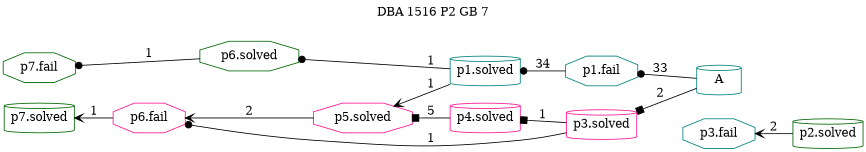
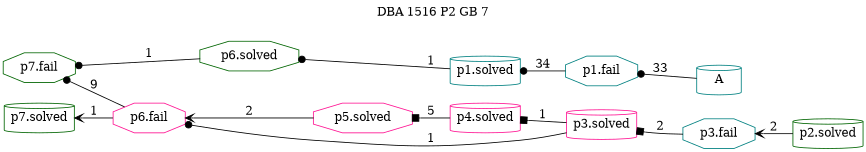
none -> (97, 94)
(426, 94) -> none
(671, 98) -> (664, 134)
